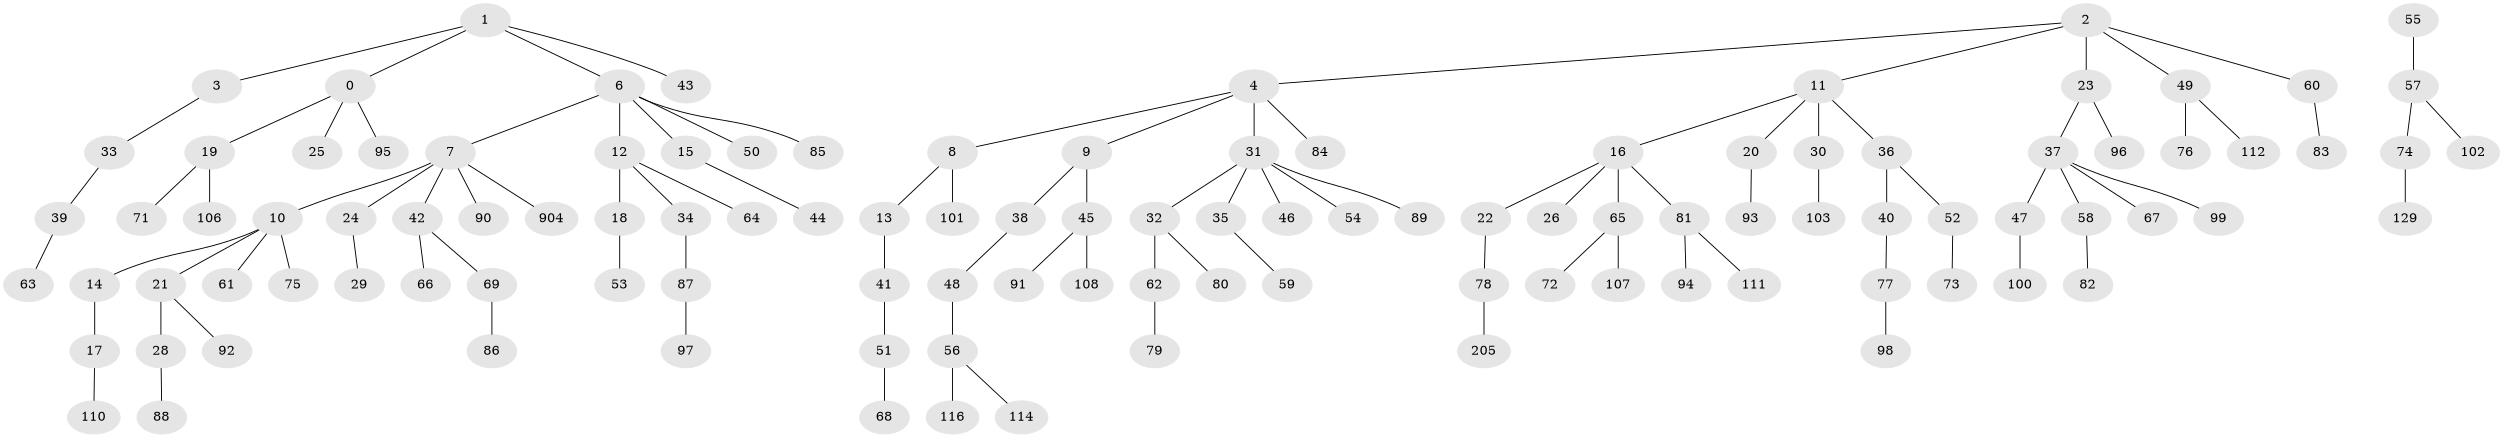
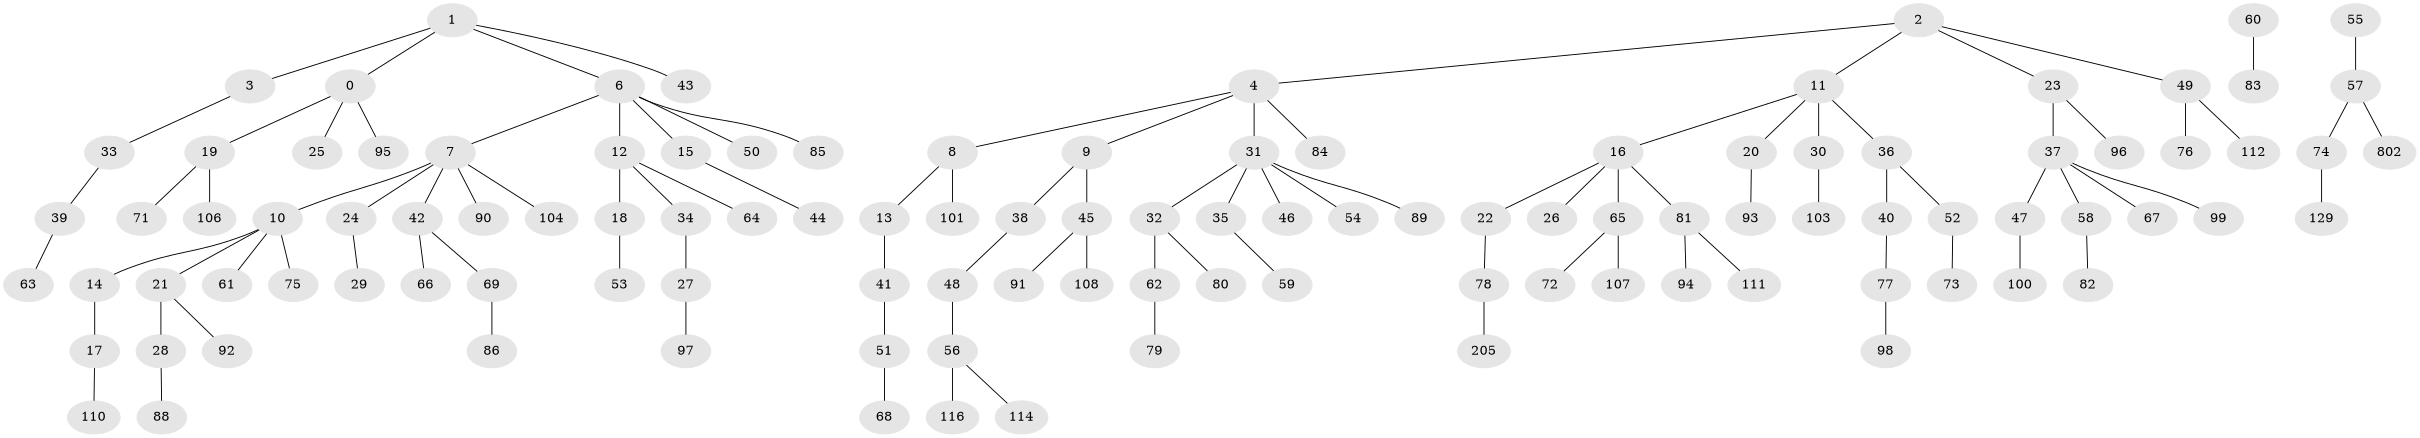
(2199, 53) -> none
(2473, 153) -> (2390, 153)
(552, 219) -> (552, 219)
(686, 285) -> (686, 285)
